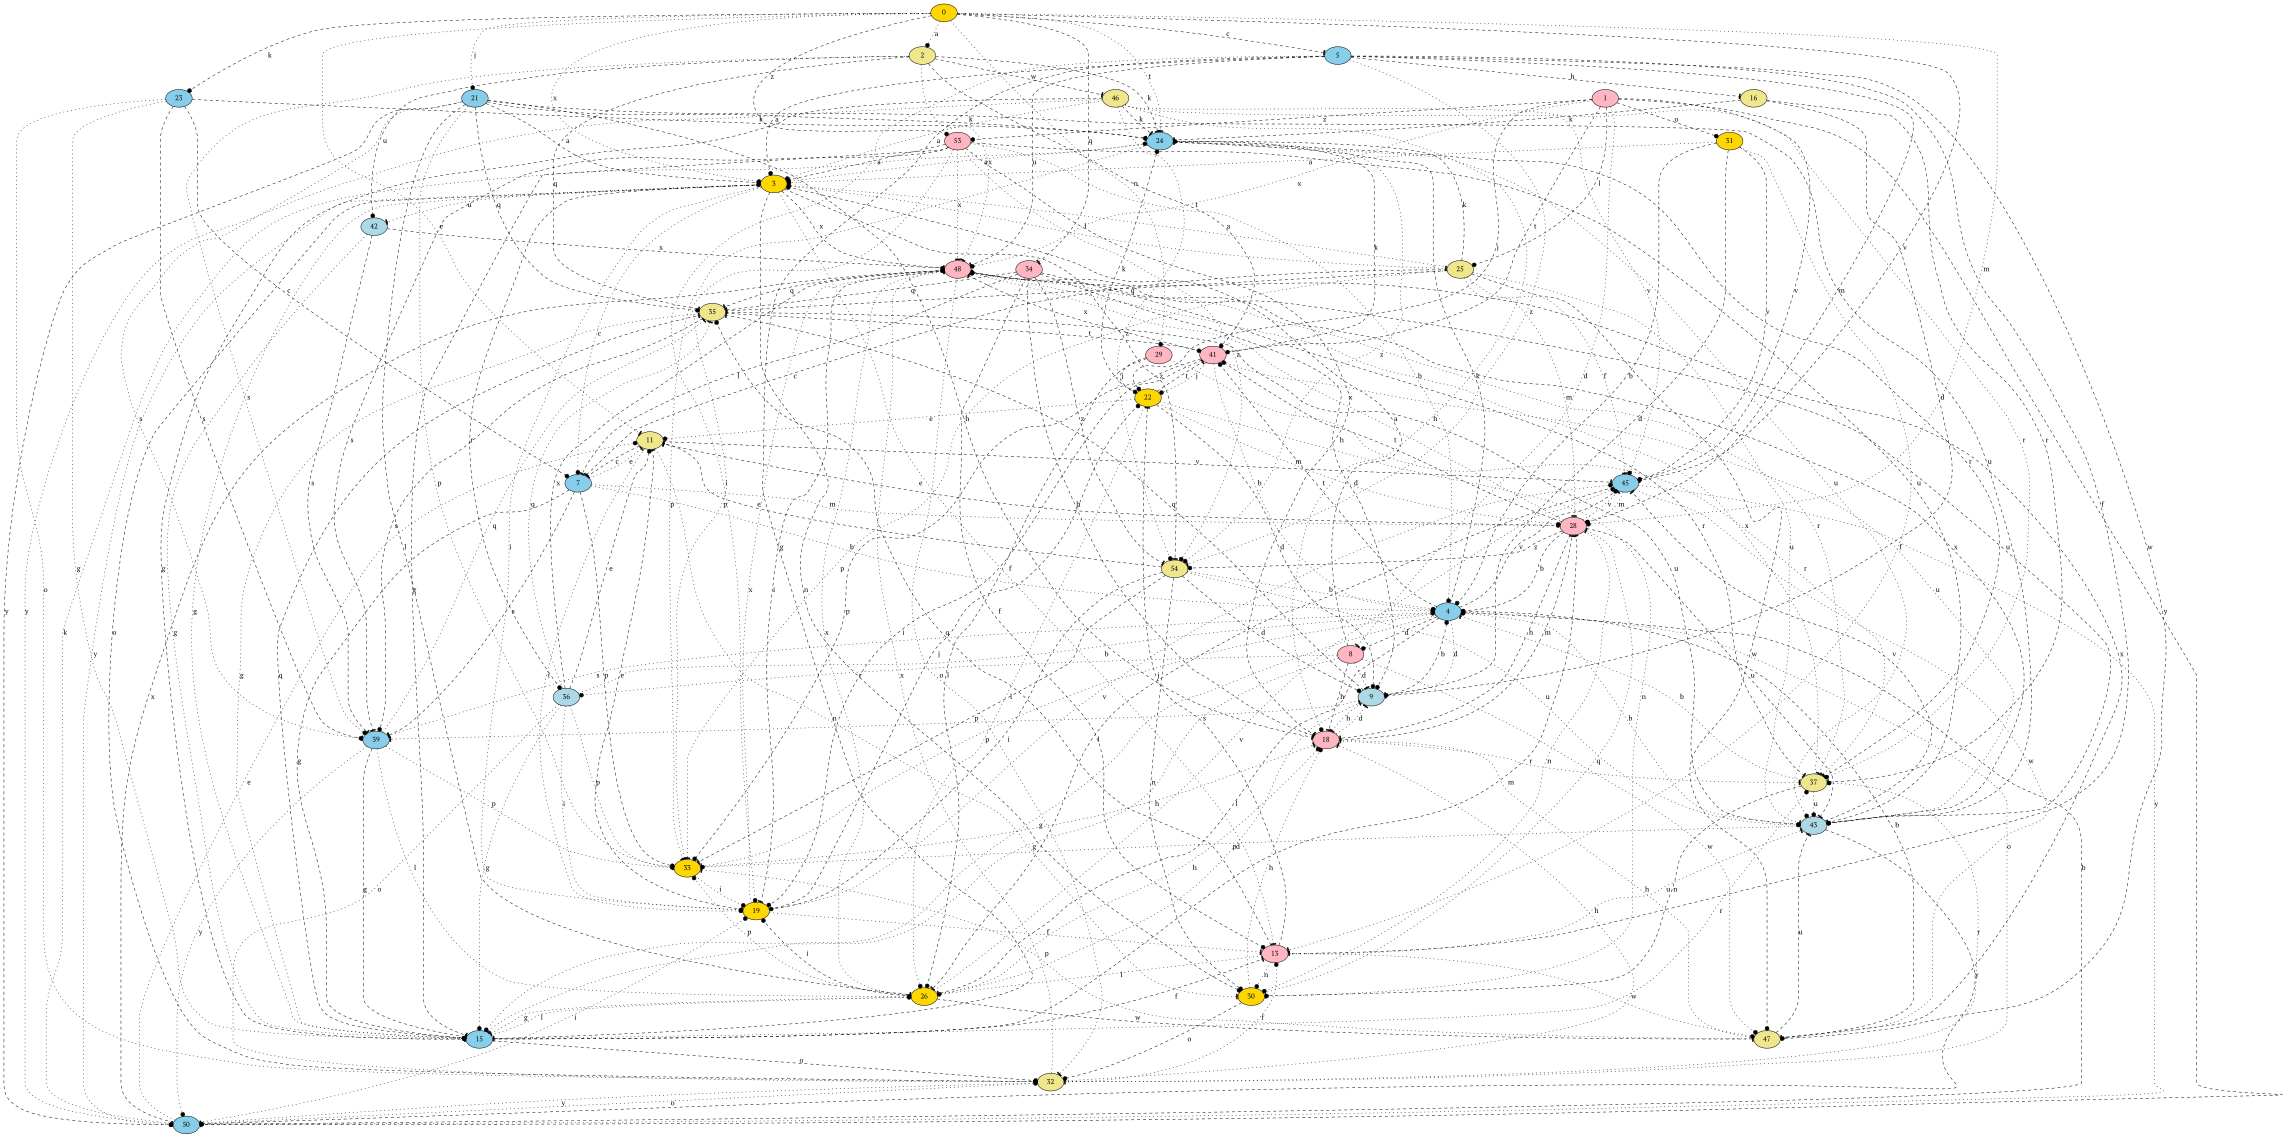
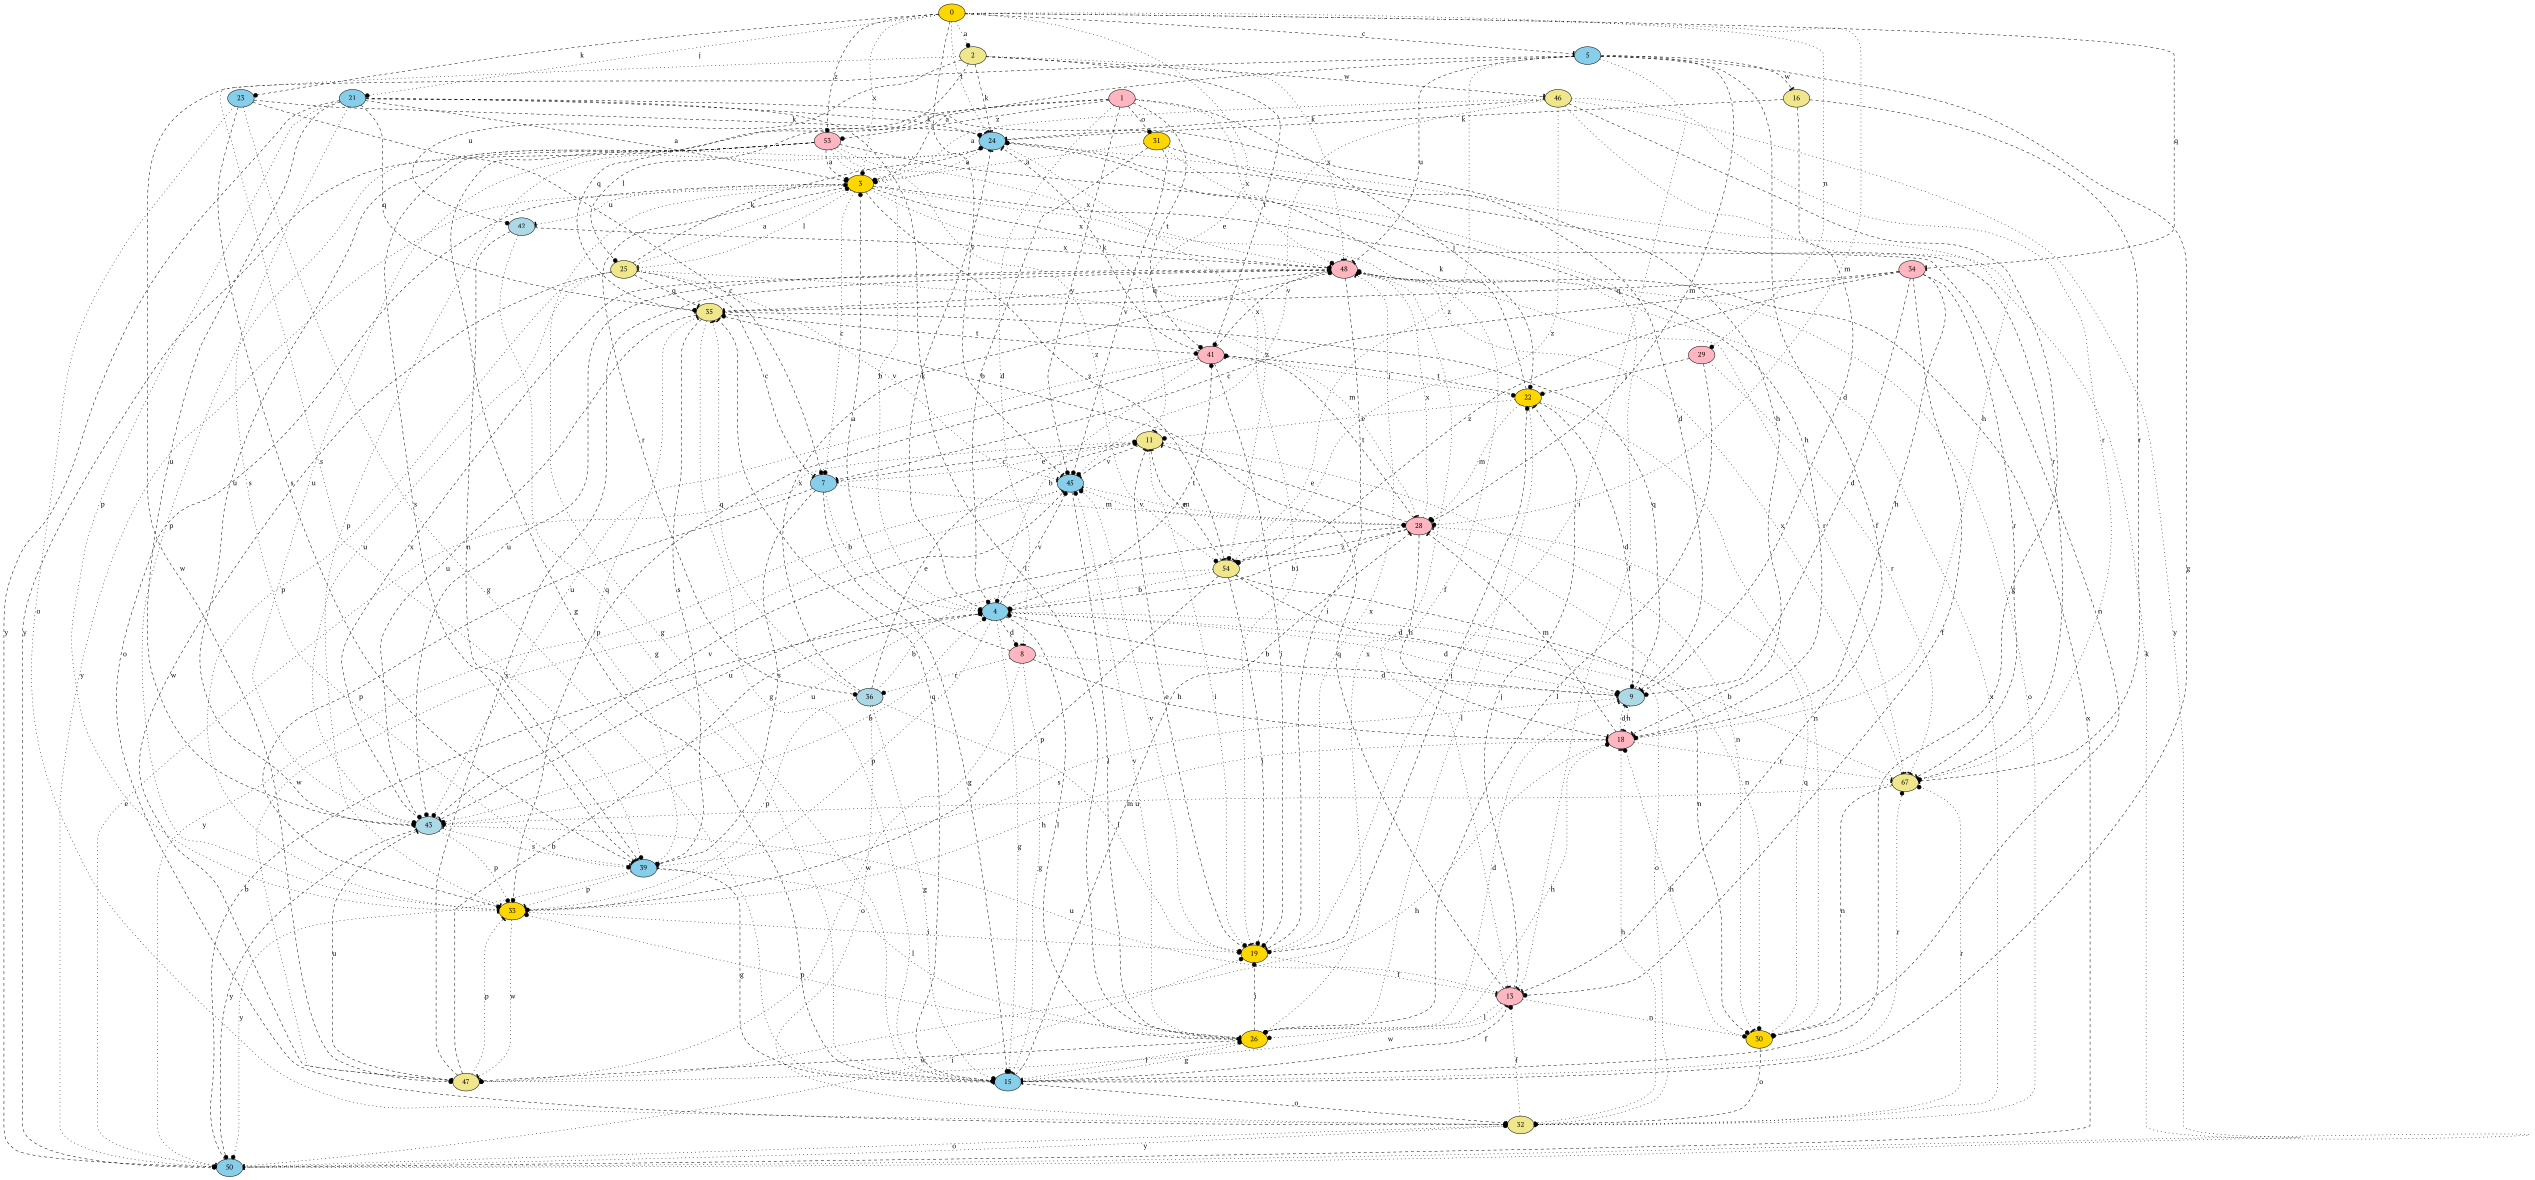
(1573, 77) -> (1787, 77)
(739, 376) -> (1229, 376)
(1605, 376) -> (895, 376)
(313, 483) -> (469, 547)
(907, 640) -> (534, 851)
(1814, 783) -> (1905, 783)
none -> (510, 1005)
